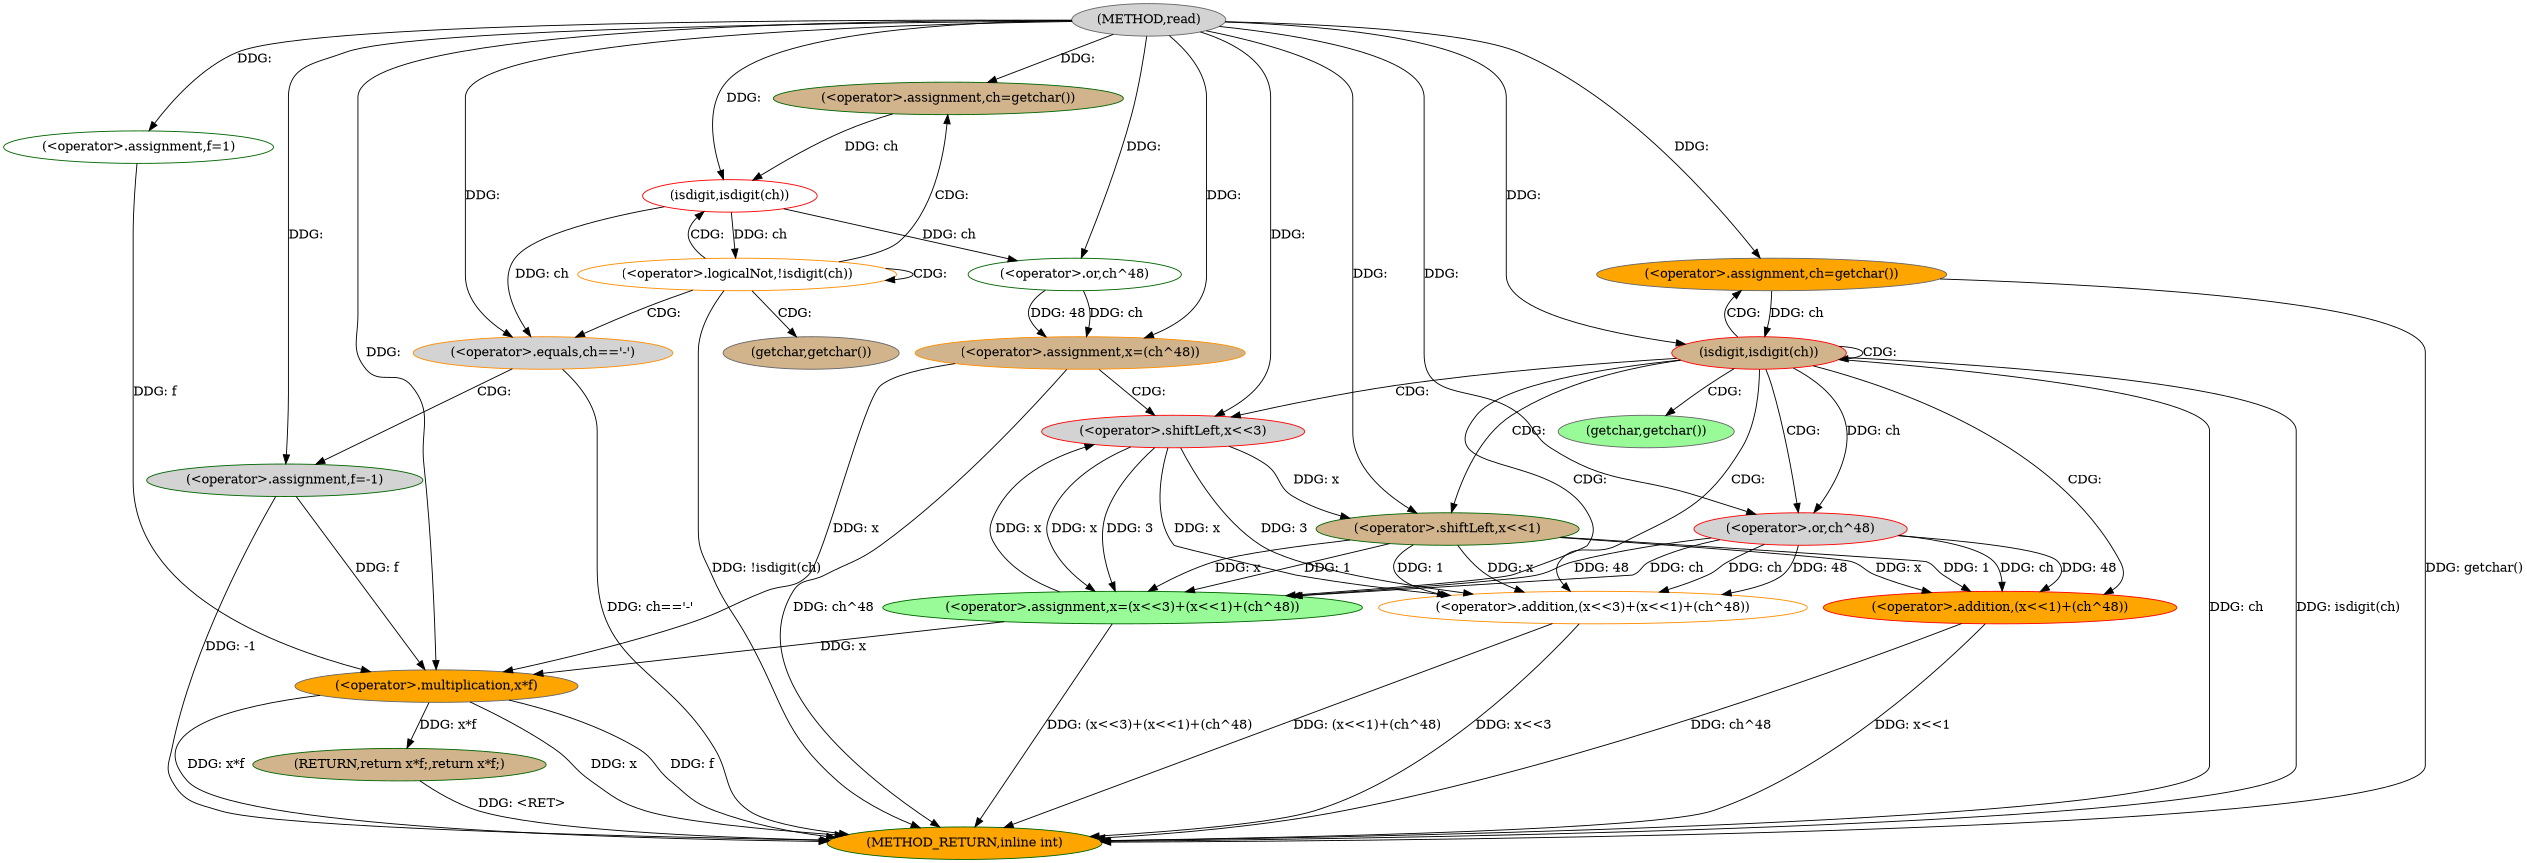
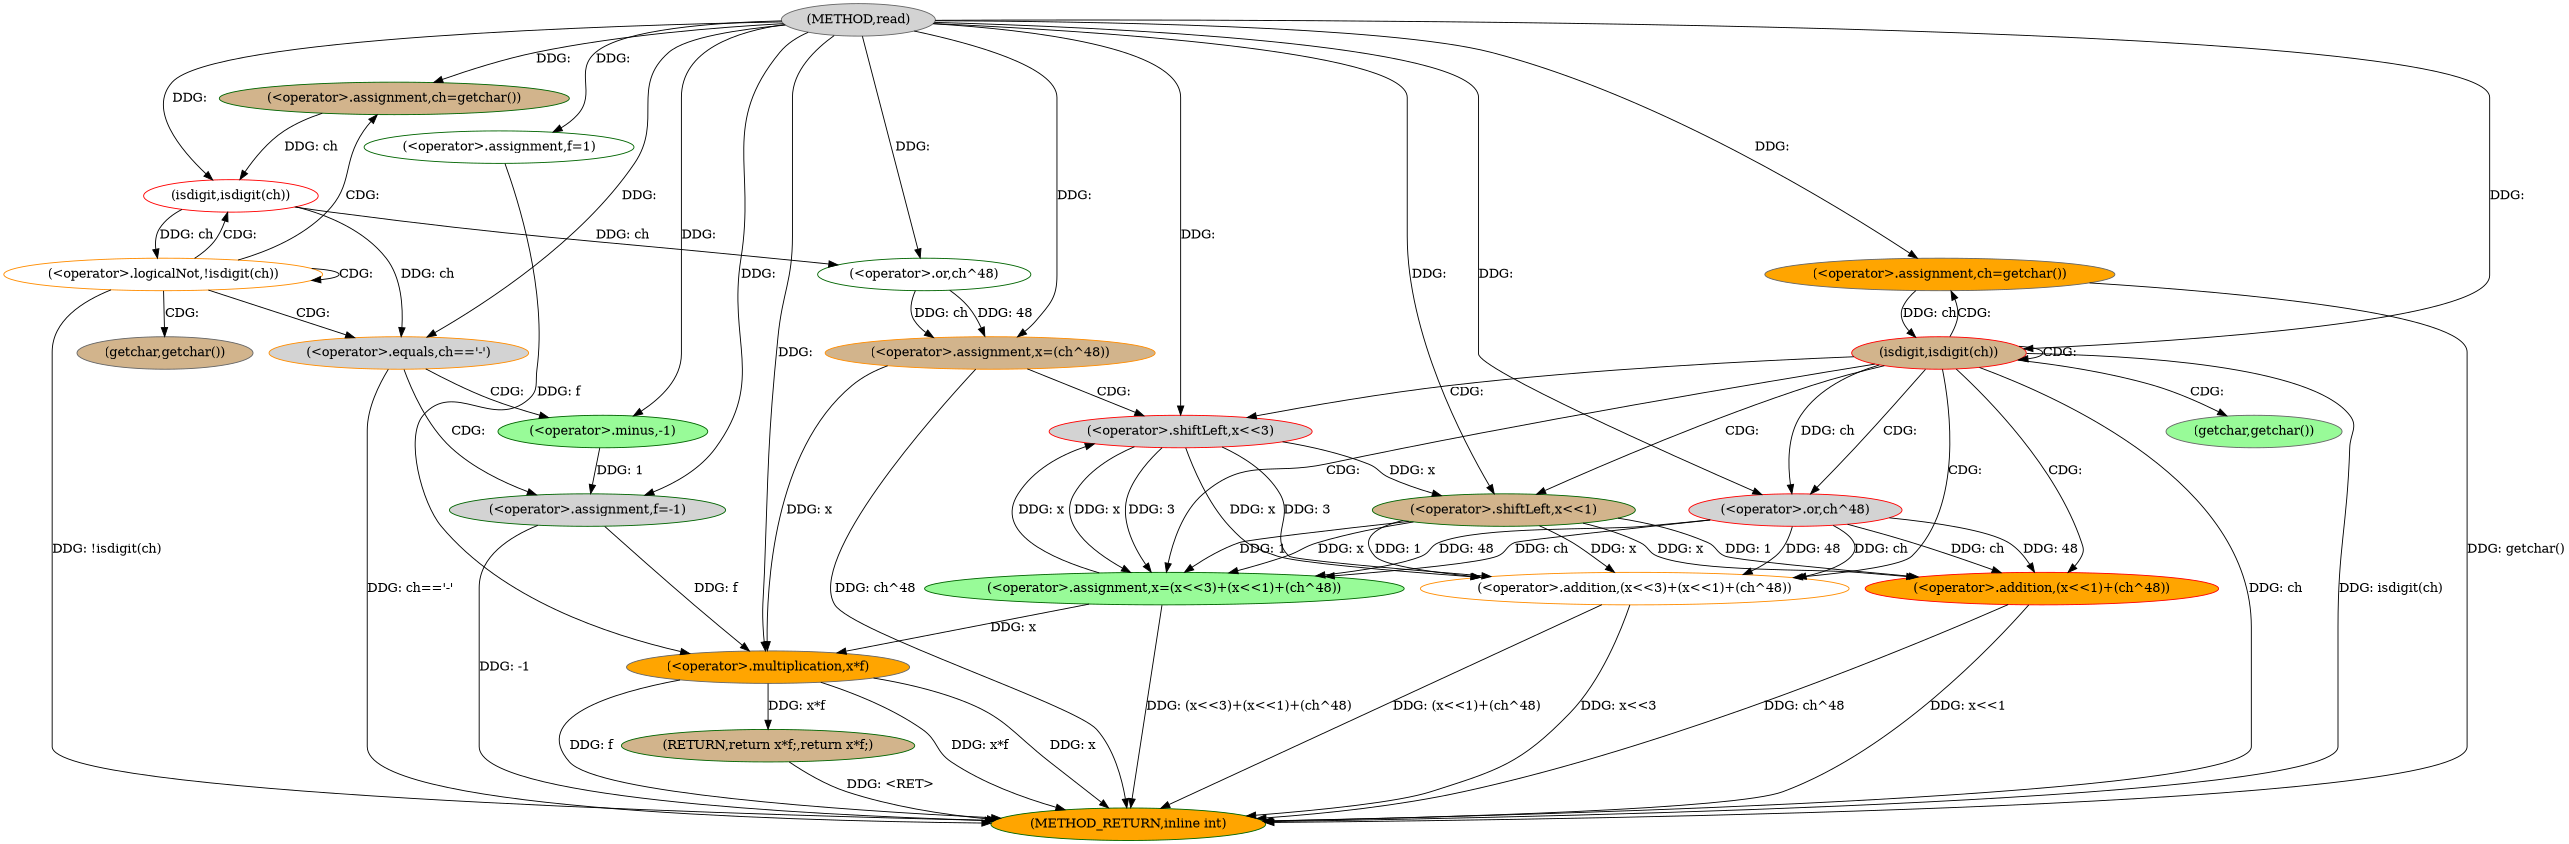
none -> (603, 432)
